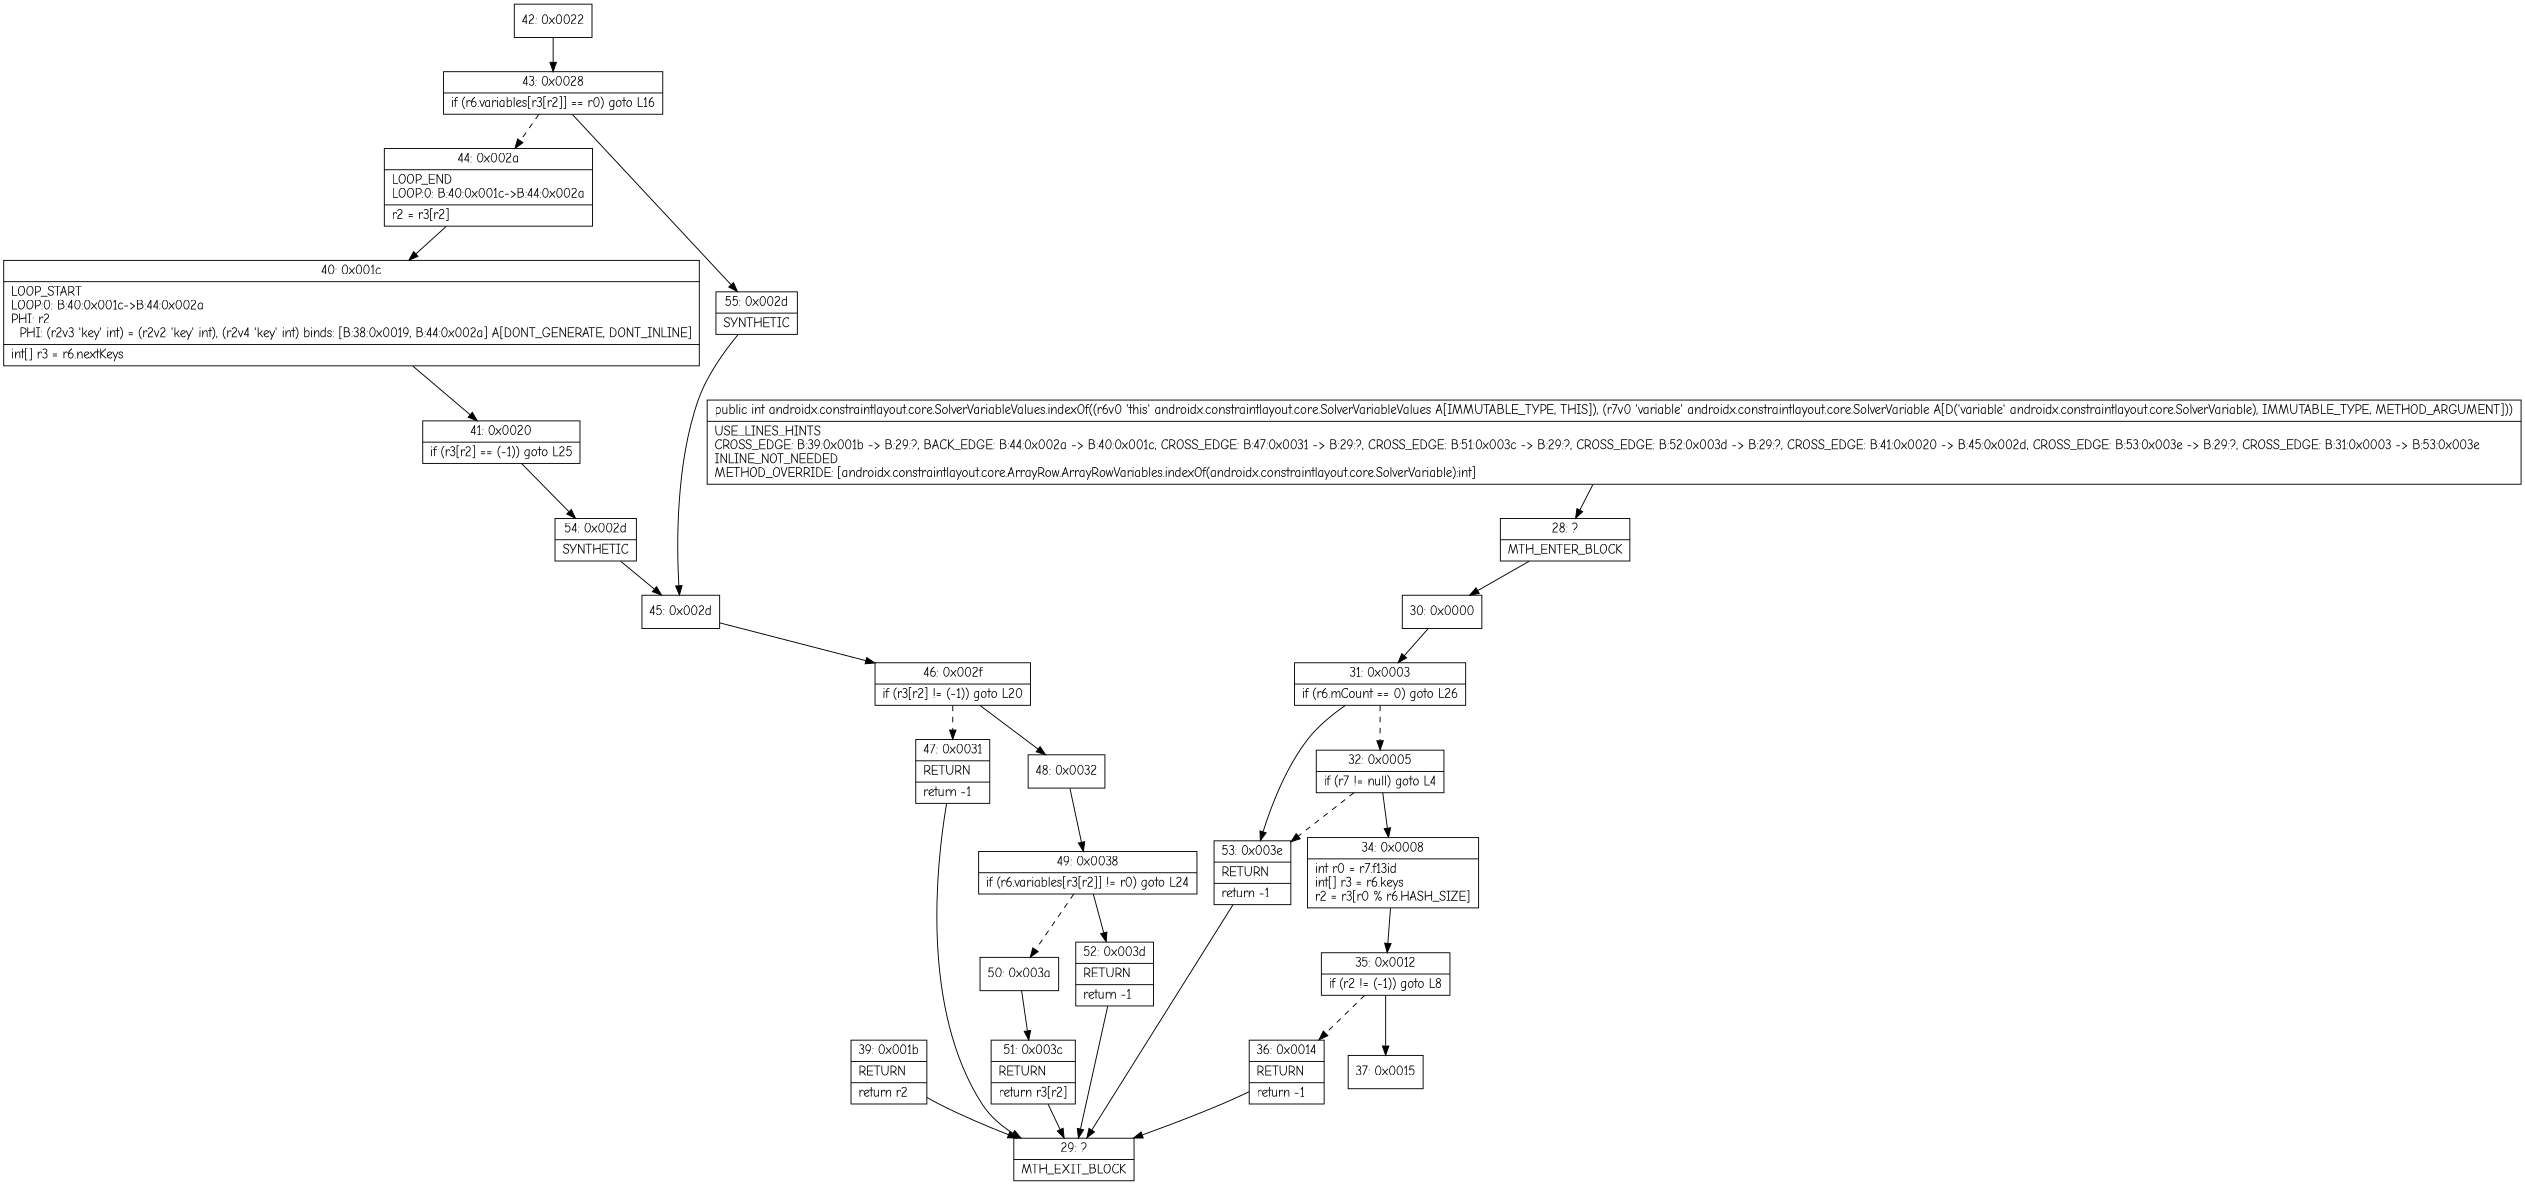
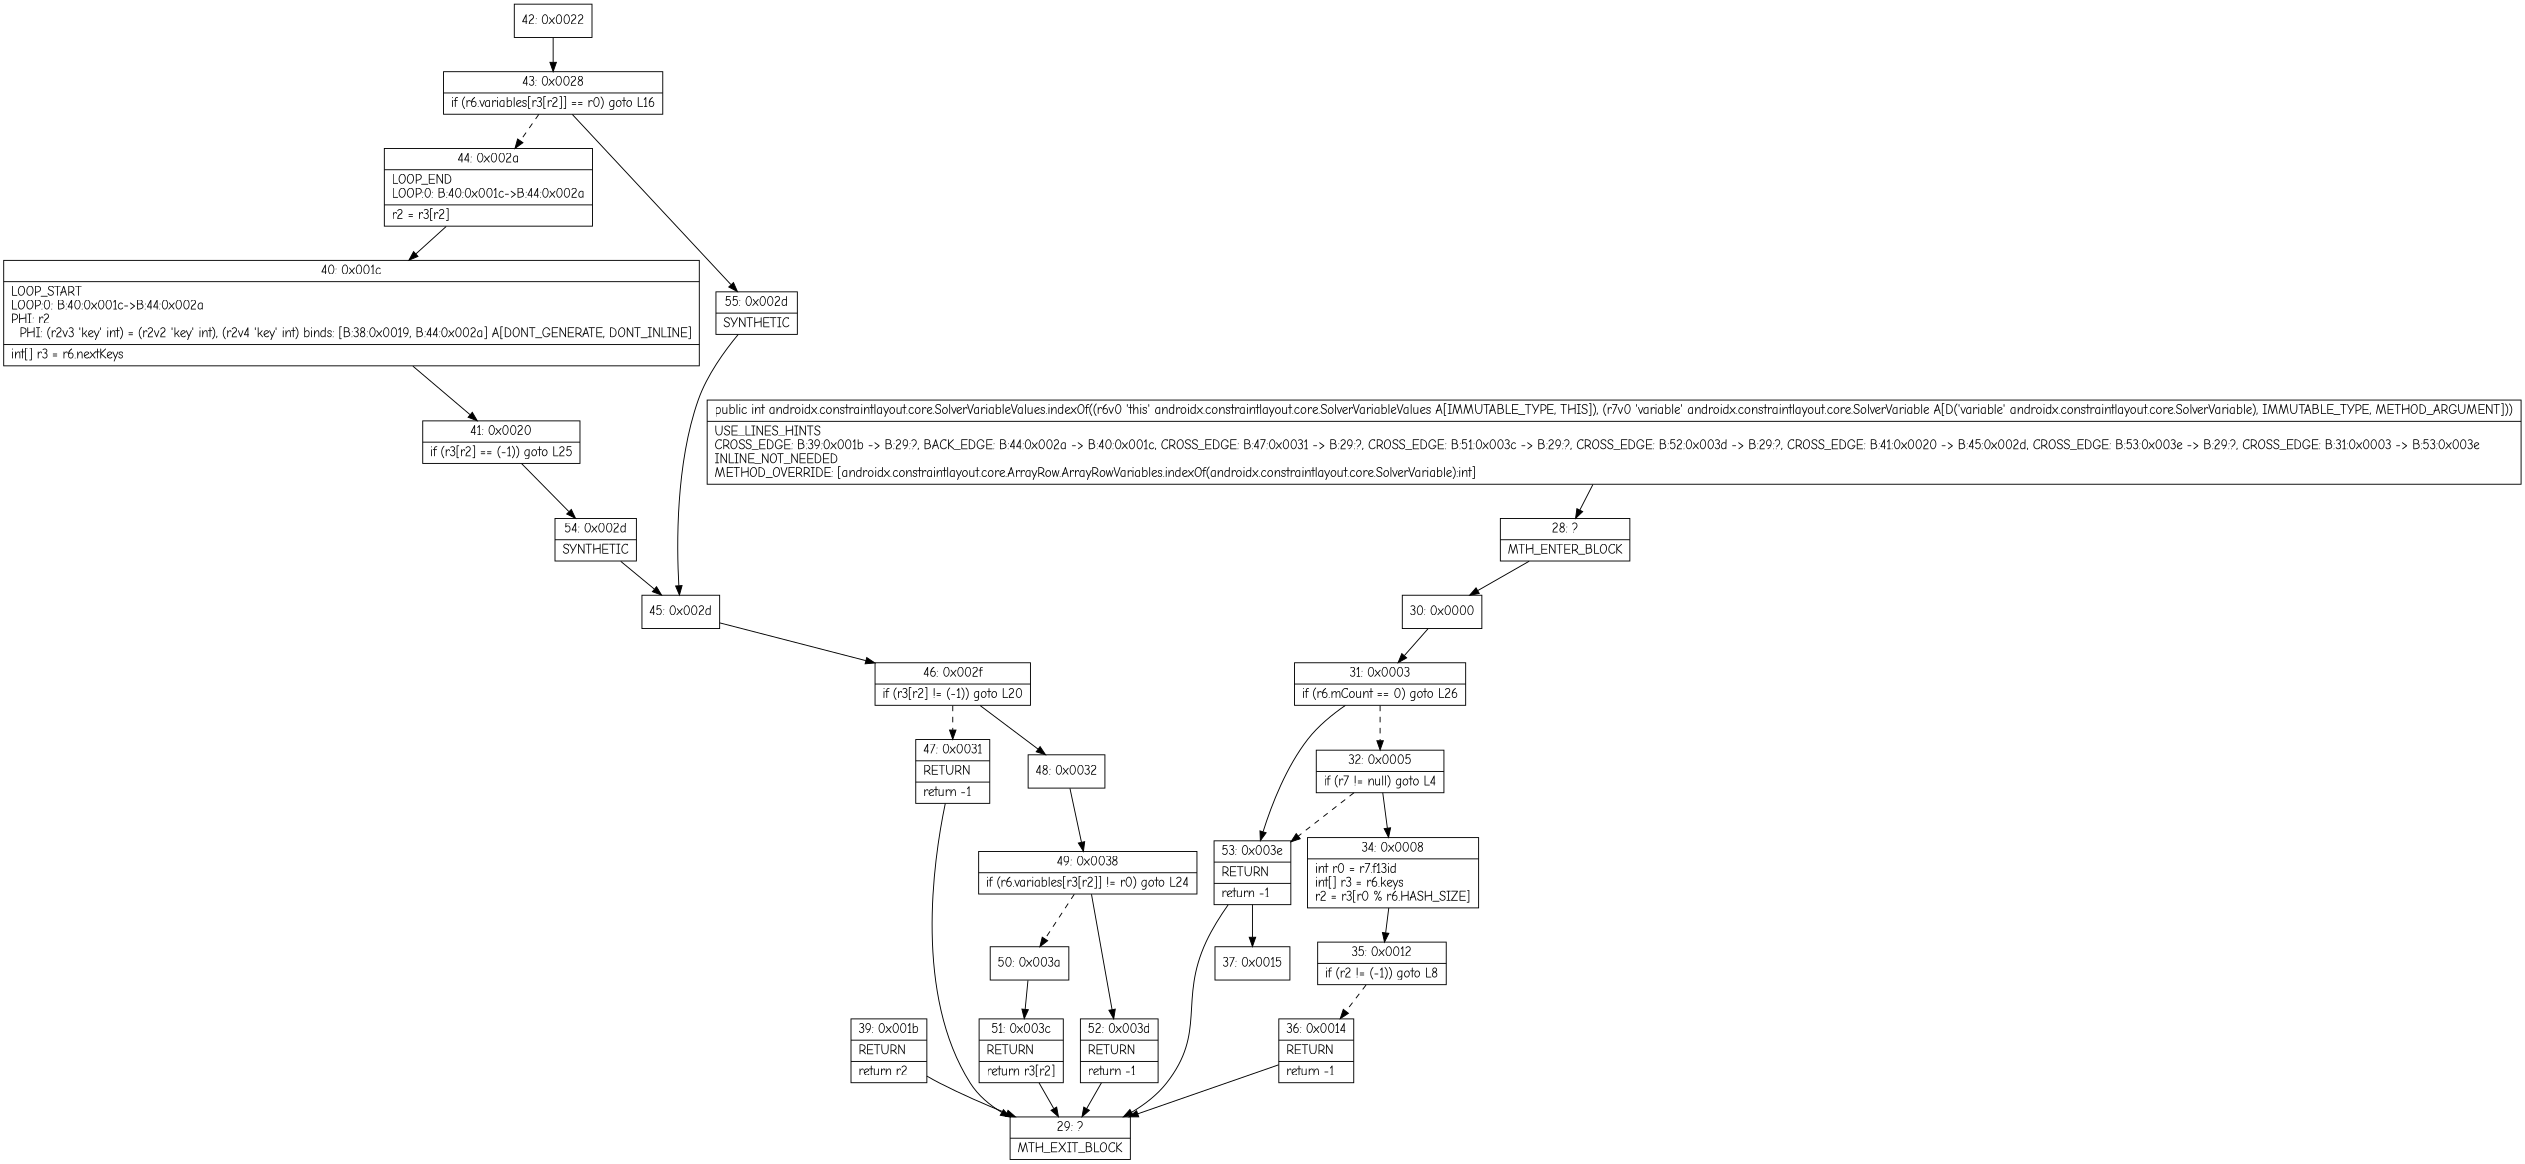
(1386, 1020) -> (1252, 921)
